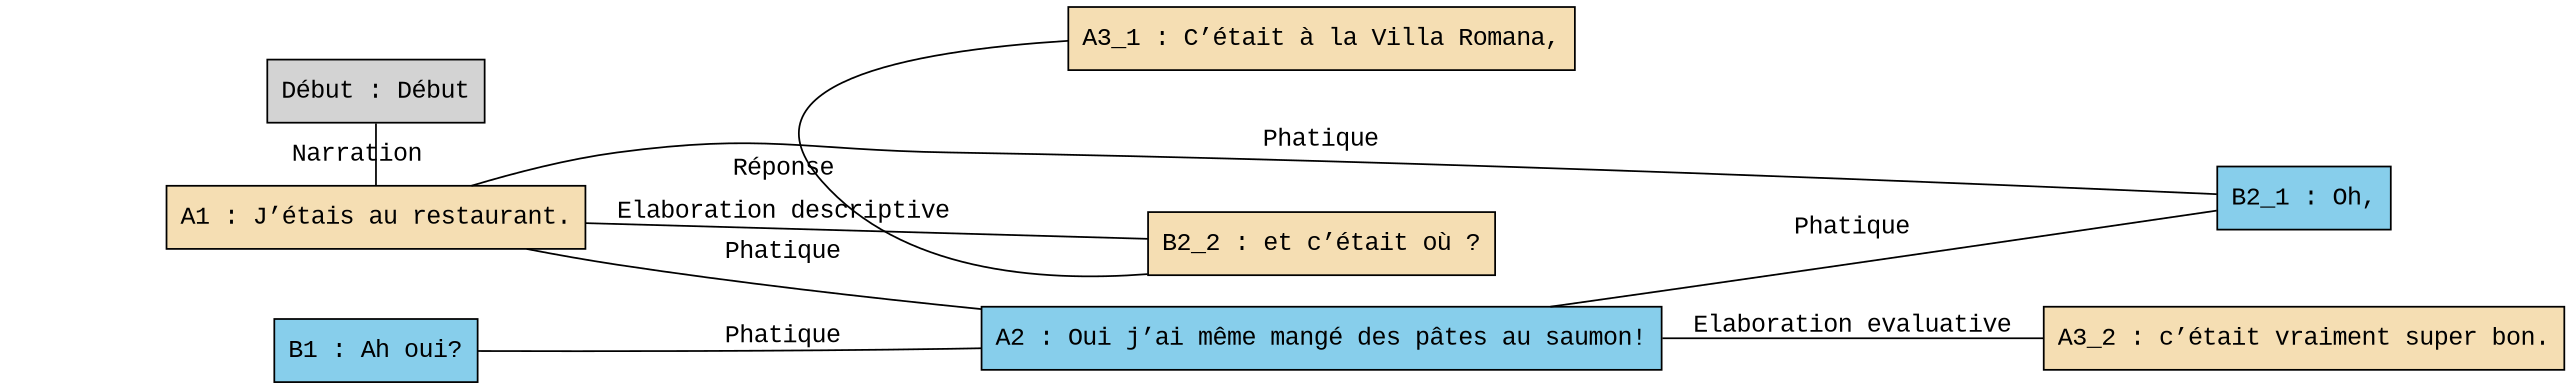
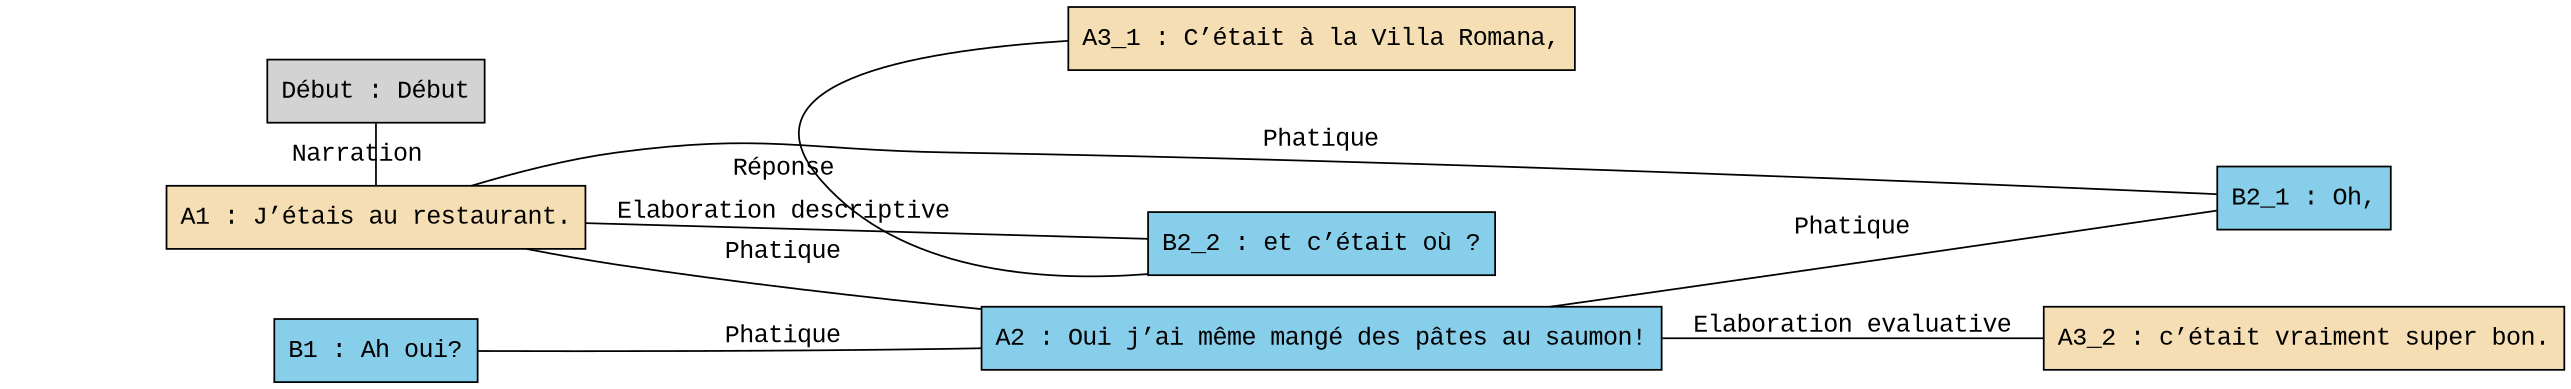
(1322, 244) -> (1322, 244)
